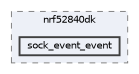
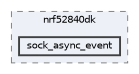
(70, 46) -> (70, 46)
